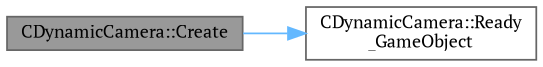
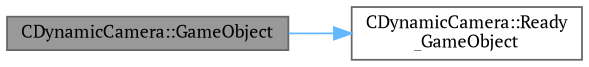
(125, 33) -> (148, 33)
